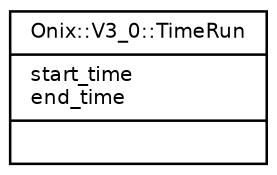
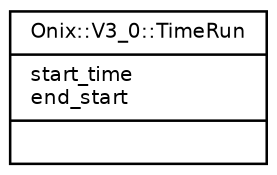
(79, 98) -> (80, 98)
